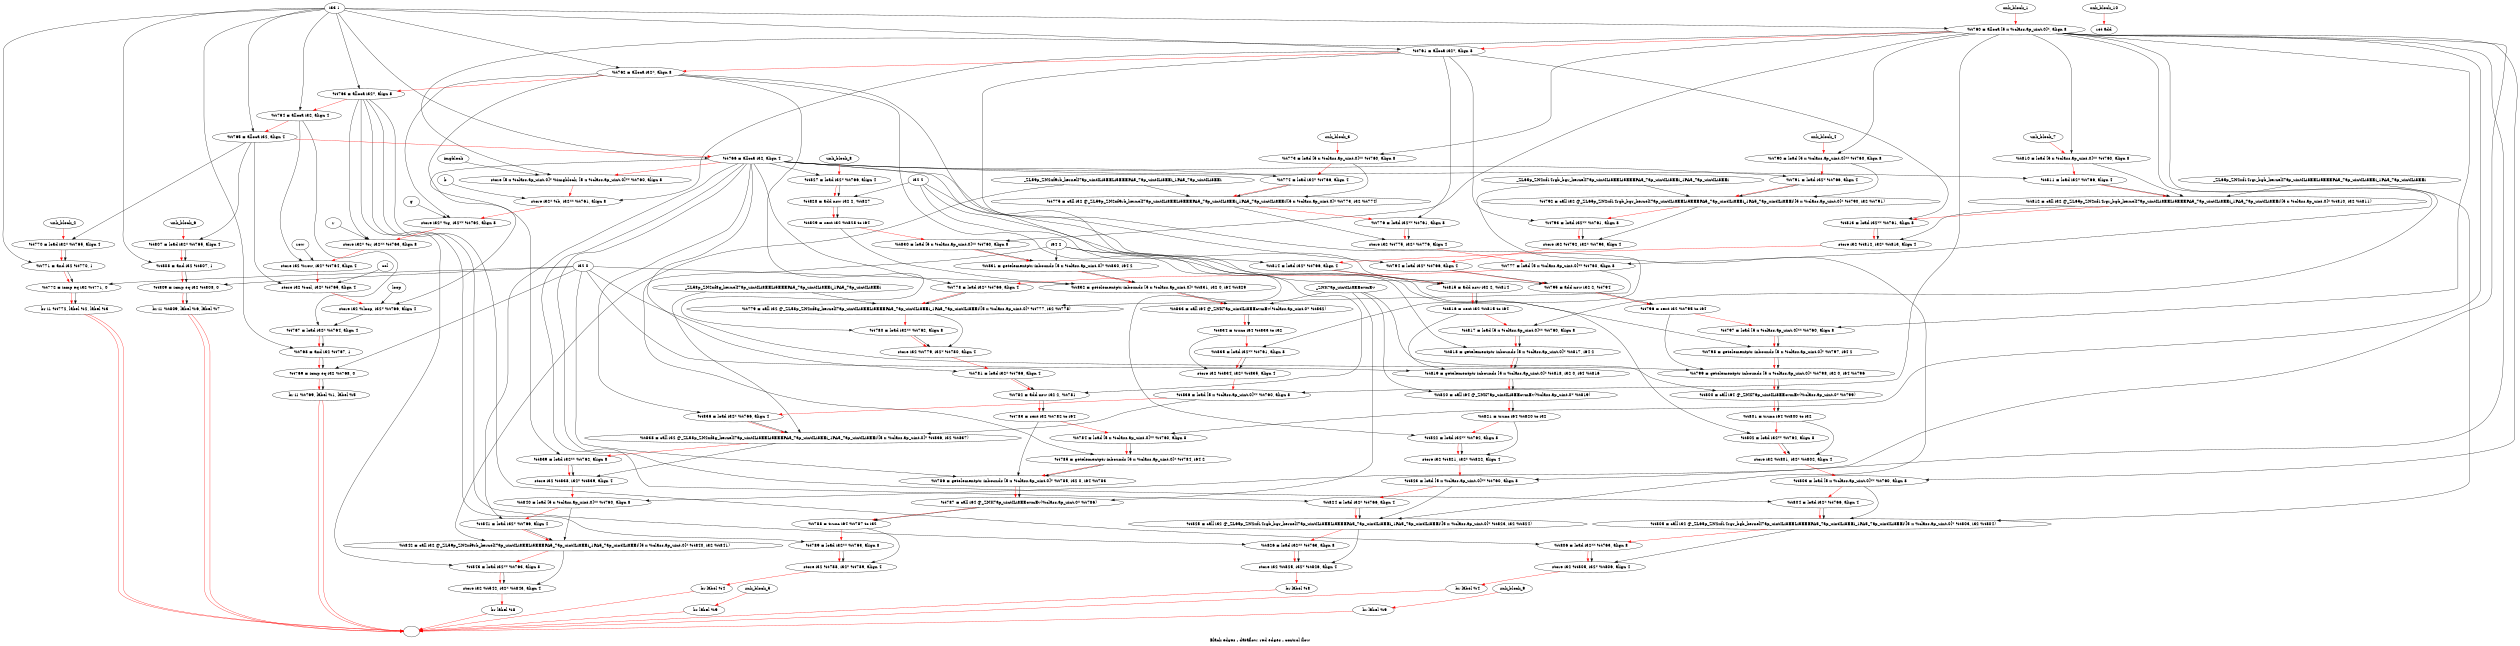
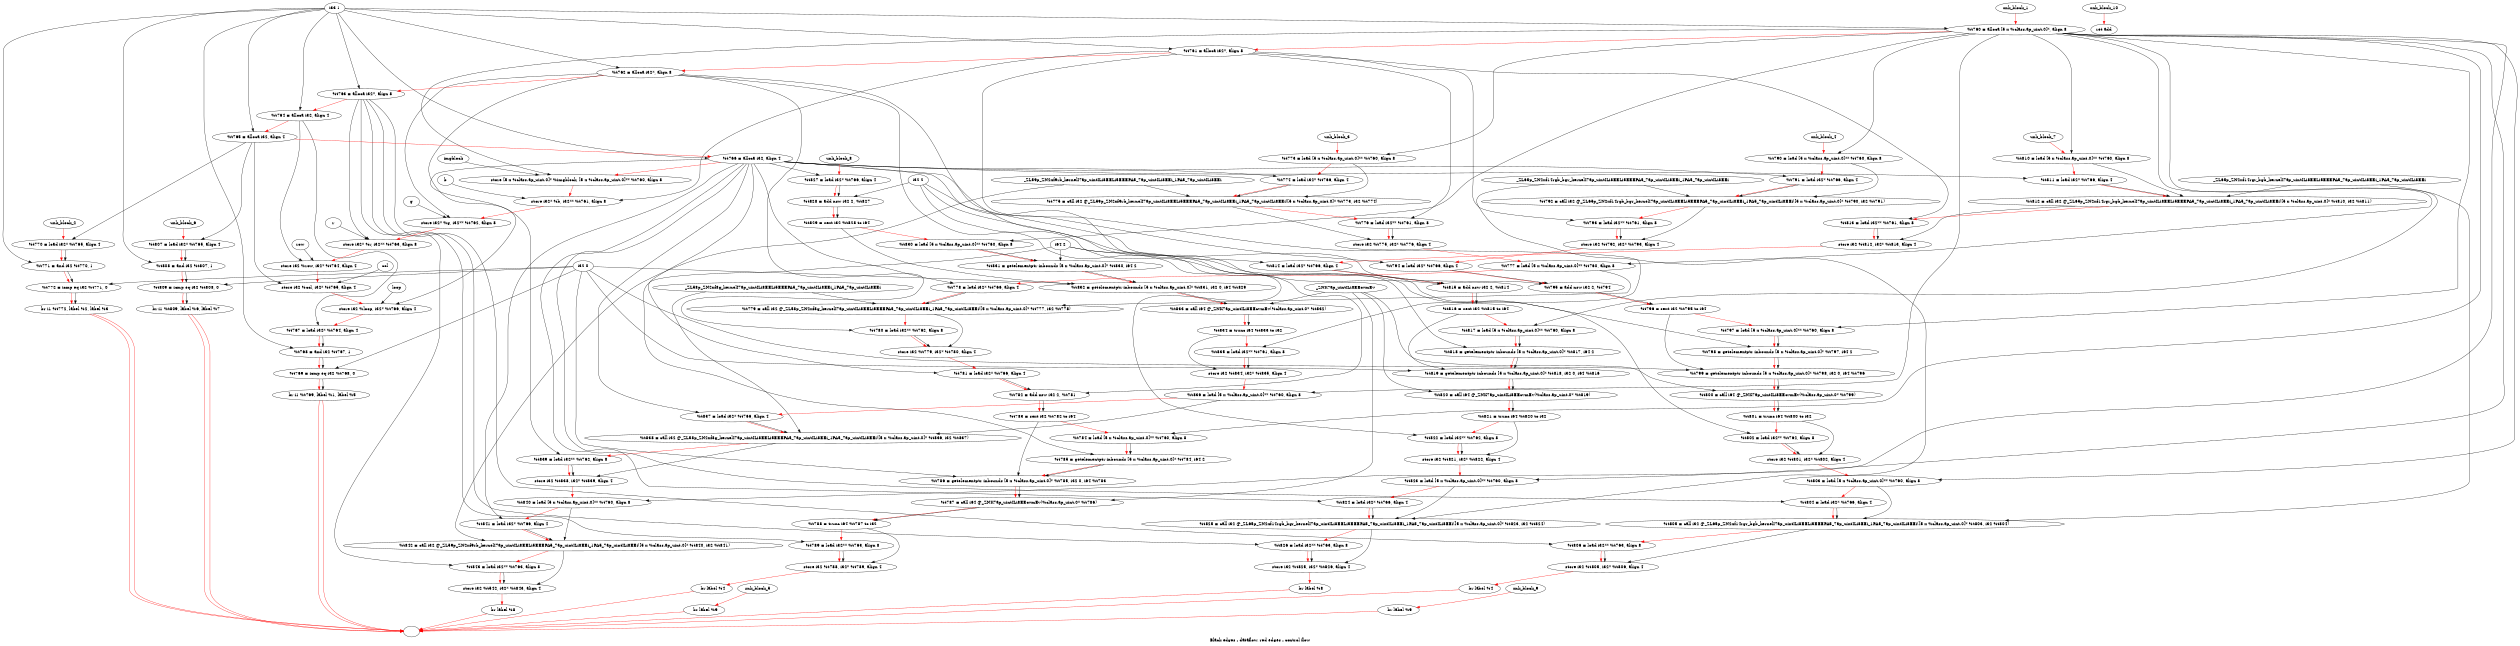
(350, 319) -> (350, 319)
(733, 417) -> (732, 417)
